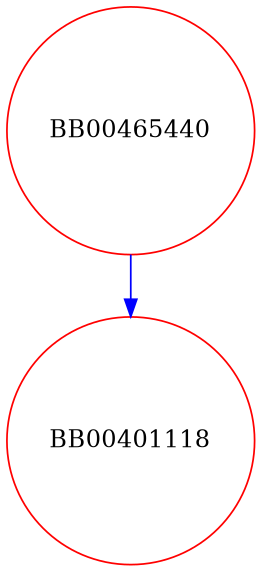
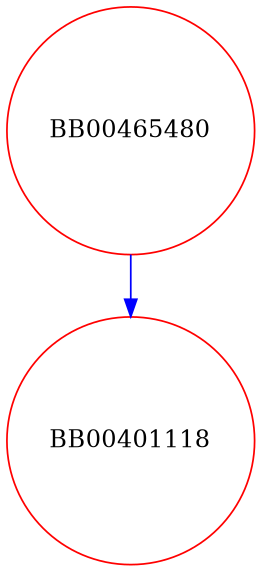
(131, 131) -> (131, 131)
